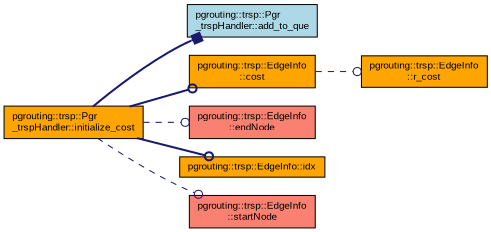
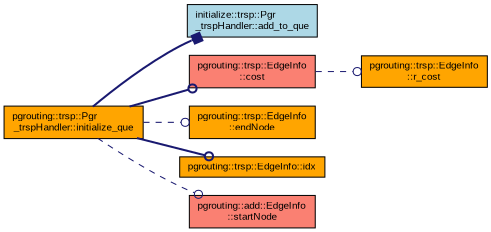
(252, 21) -> (252, 21)
(252, 72) -> (252, 72)
(74, 122) -> (74, 122)
(252, 122) -> (252, 122)
(252, 212) -> (252, 212)
